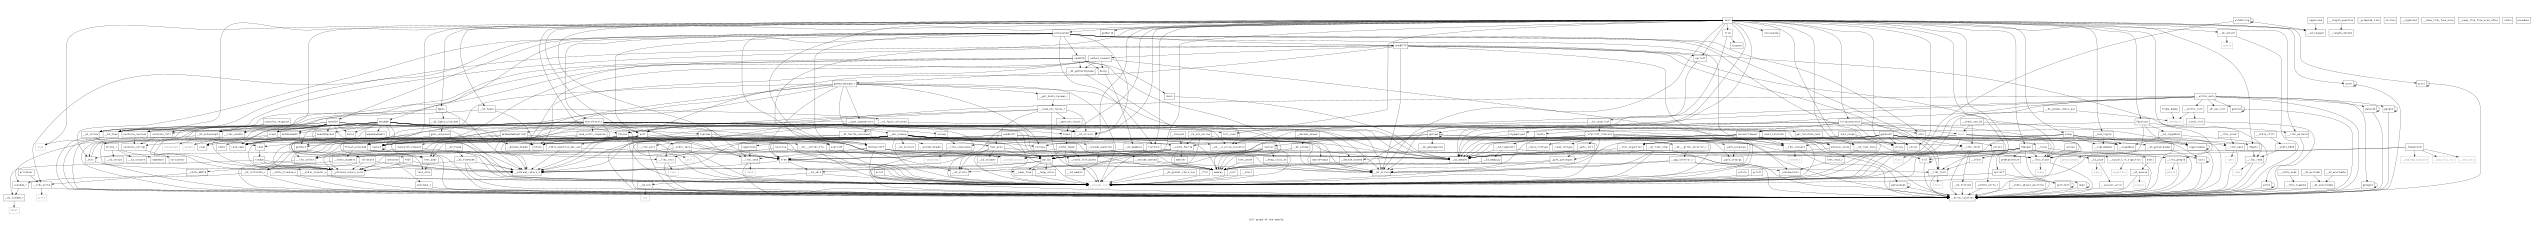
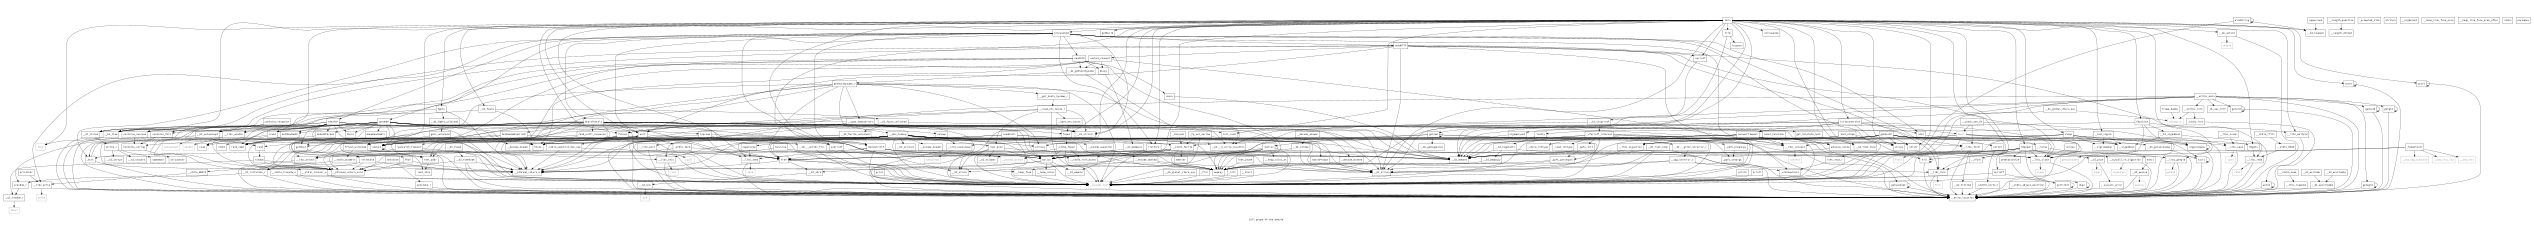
(1485, 155) -> (1435, 165)
(1036, 166) -> (1057, 164)
(954, 182) -> none
